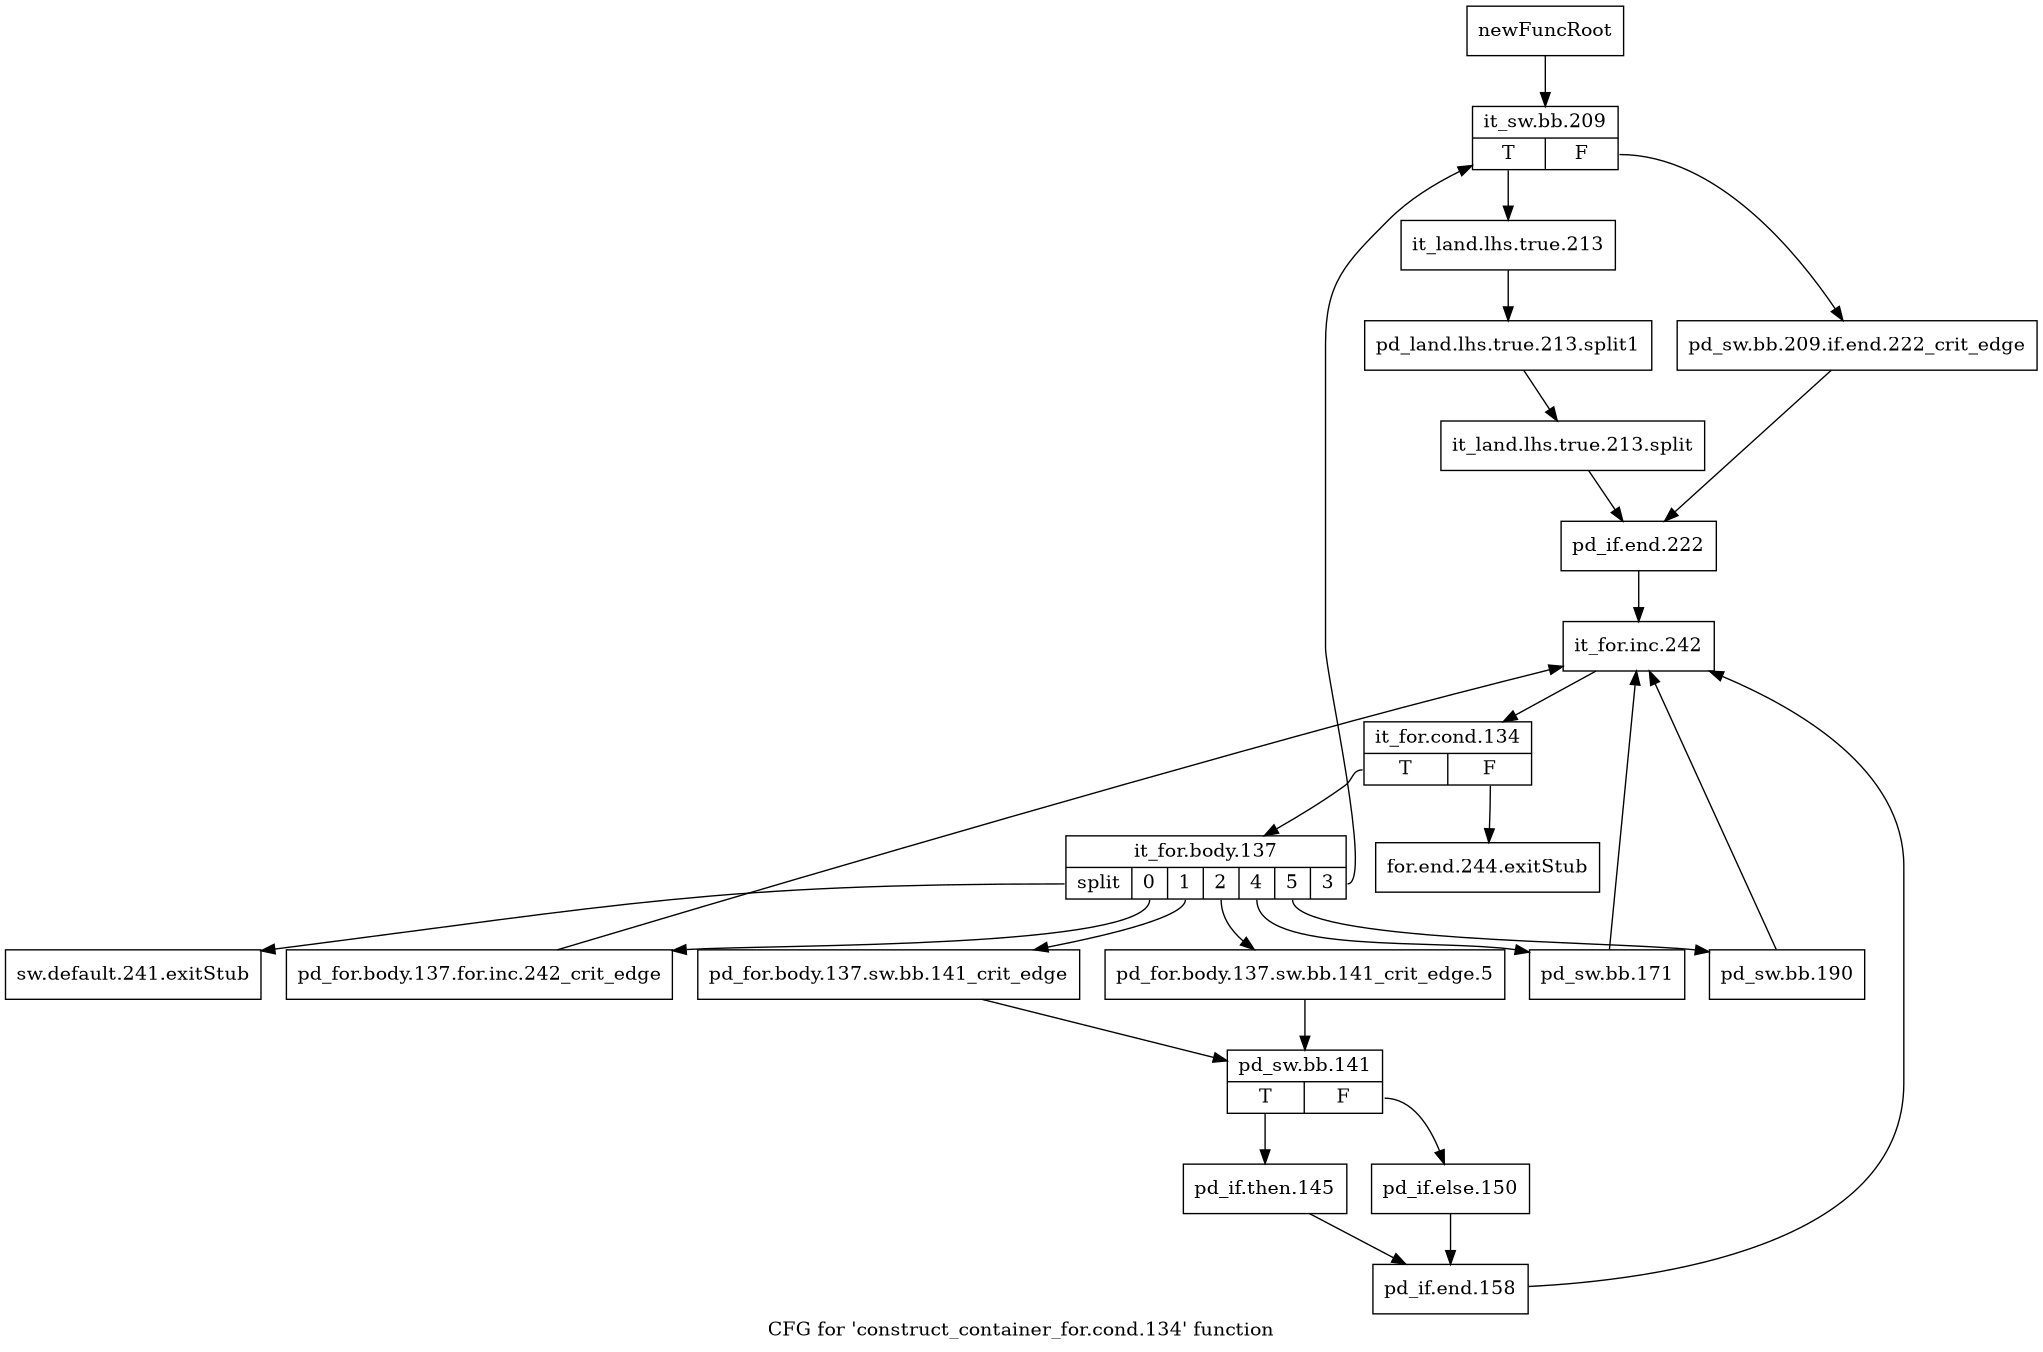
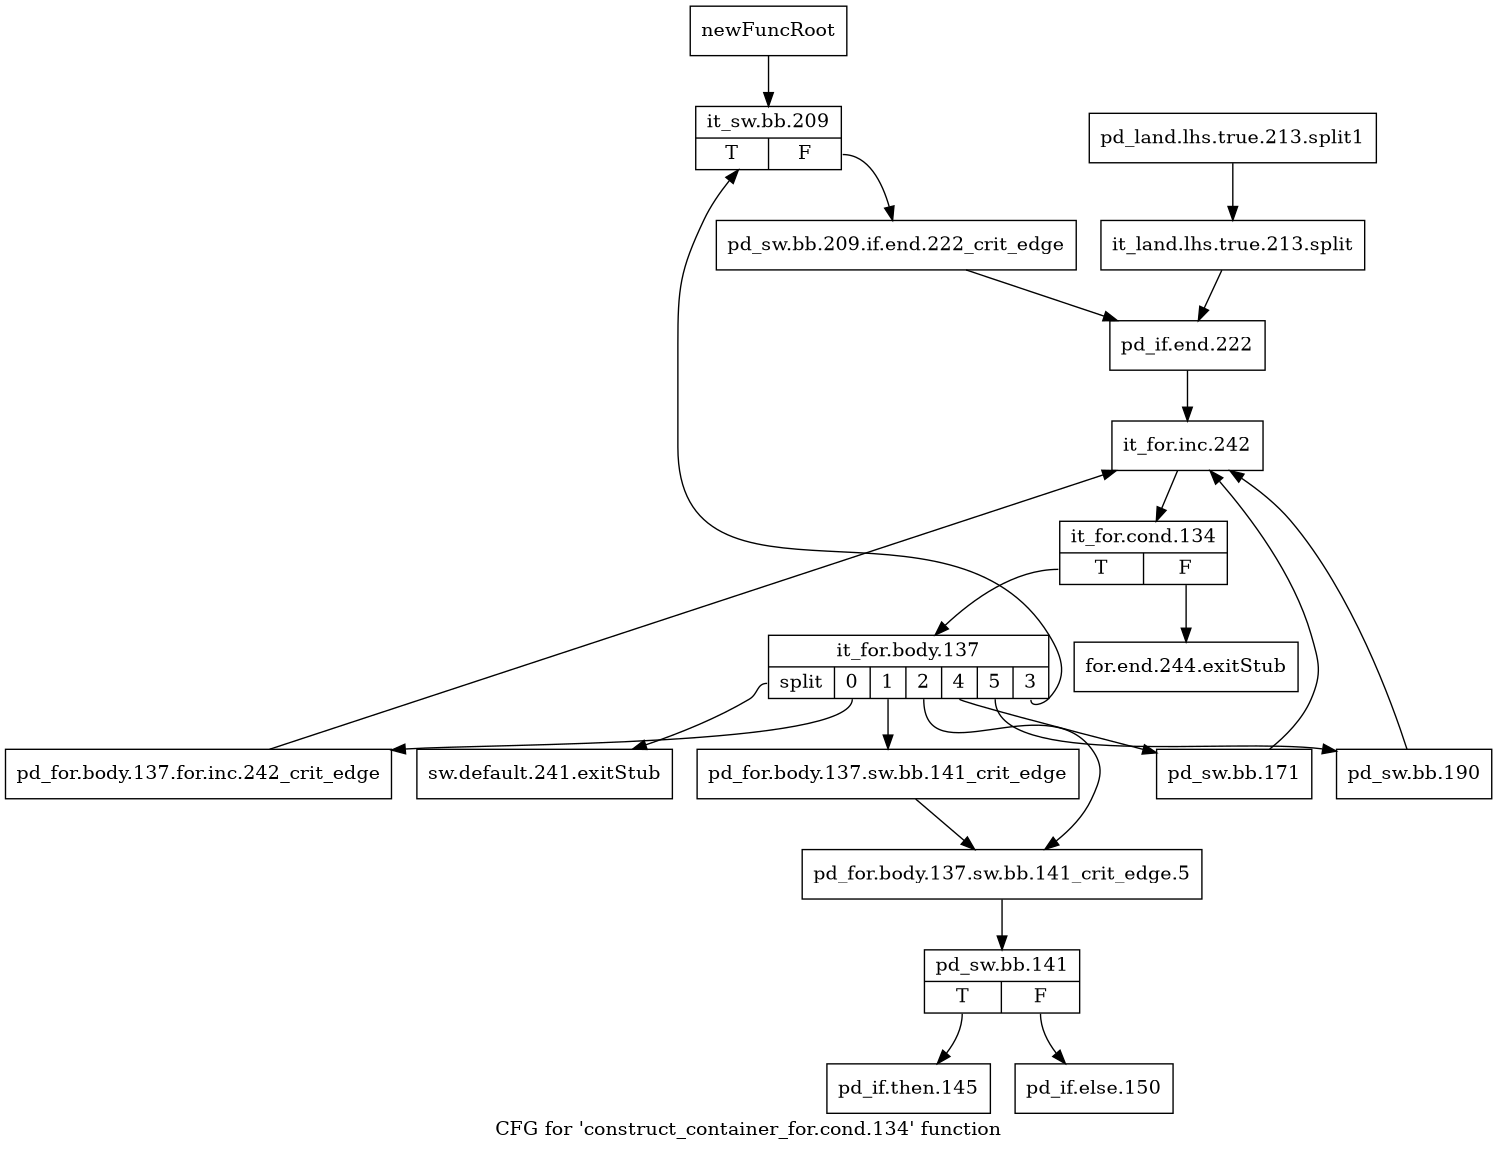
(1508, 245) -> none
(1098, 1028) -> (940, 820)
(1451, 1289) -> none
